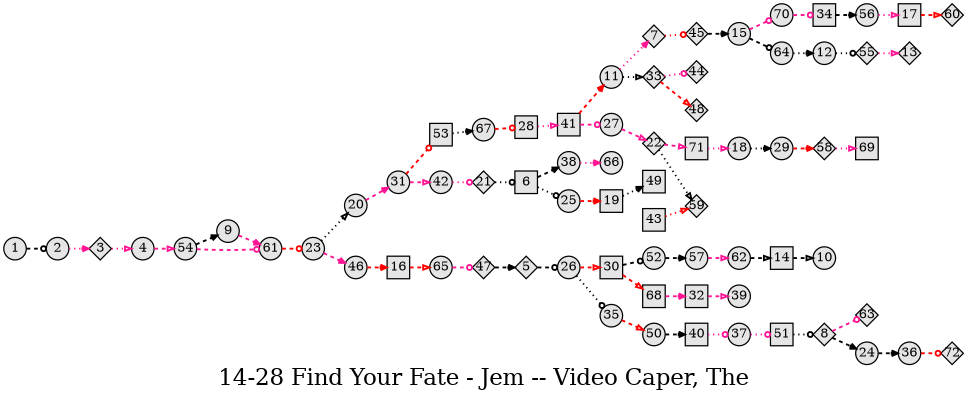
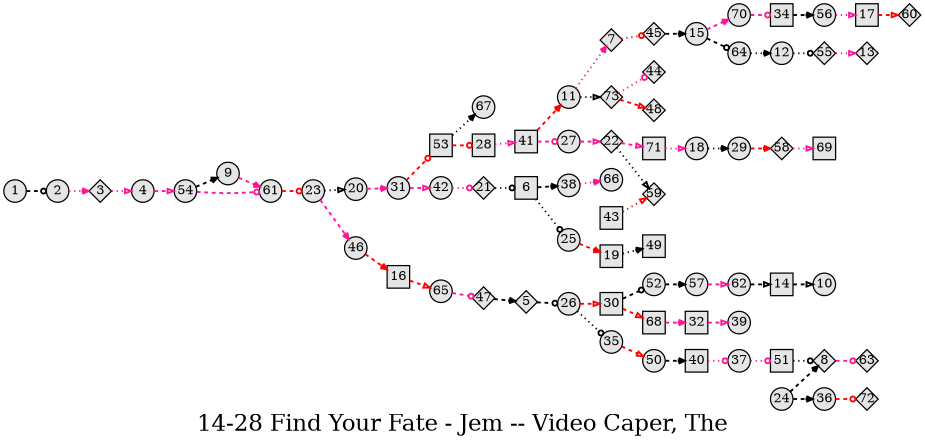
(758, 26) -> (715, 26)
(654, 77) -> (611, 97)
(502, 129) -> (460, 145)
(841, 342) -> (802, 381)
